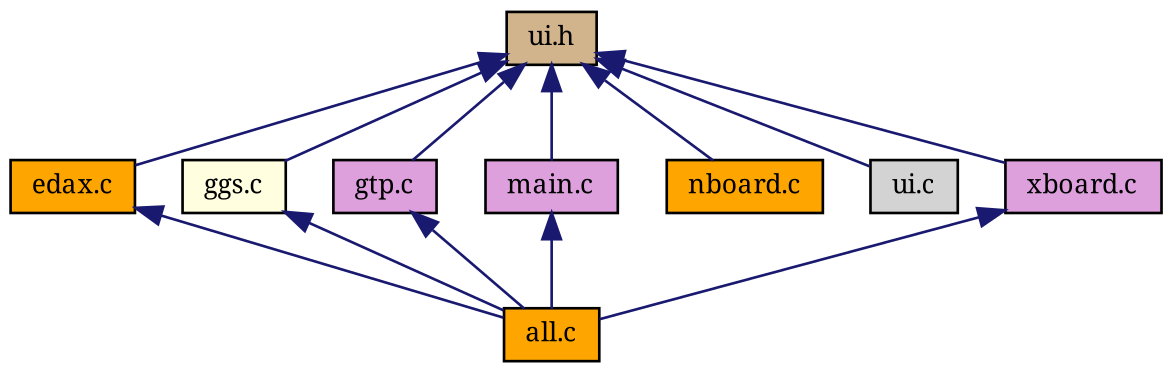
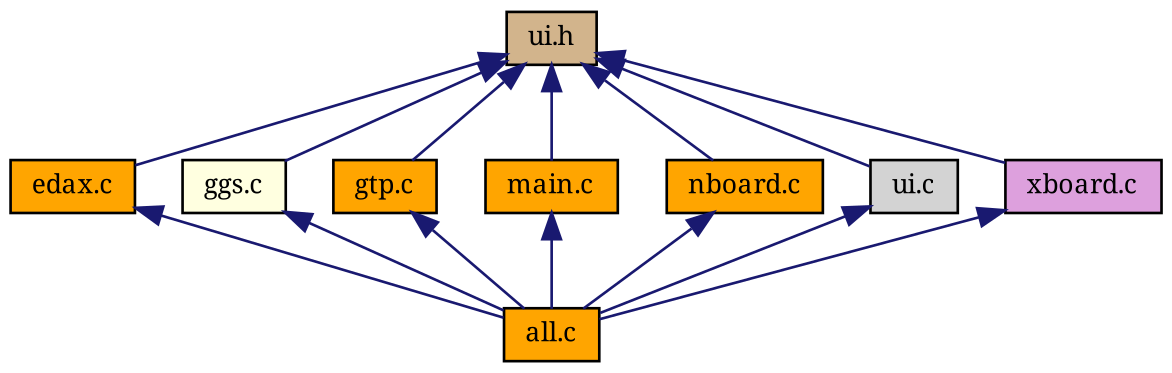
(385, 187) -> (385, 187)
(552, 187) -> (552, 187)
none -> (723, 265)
none -> (637, 269)
